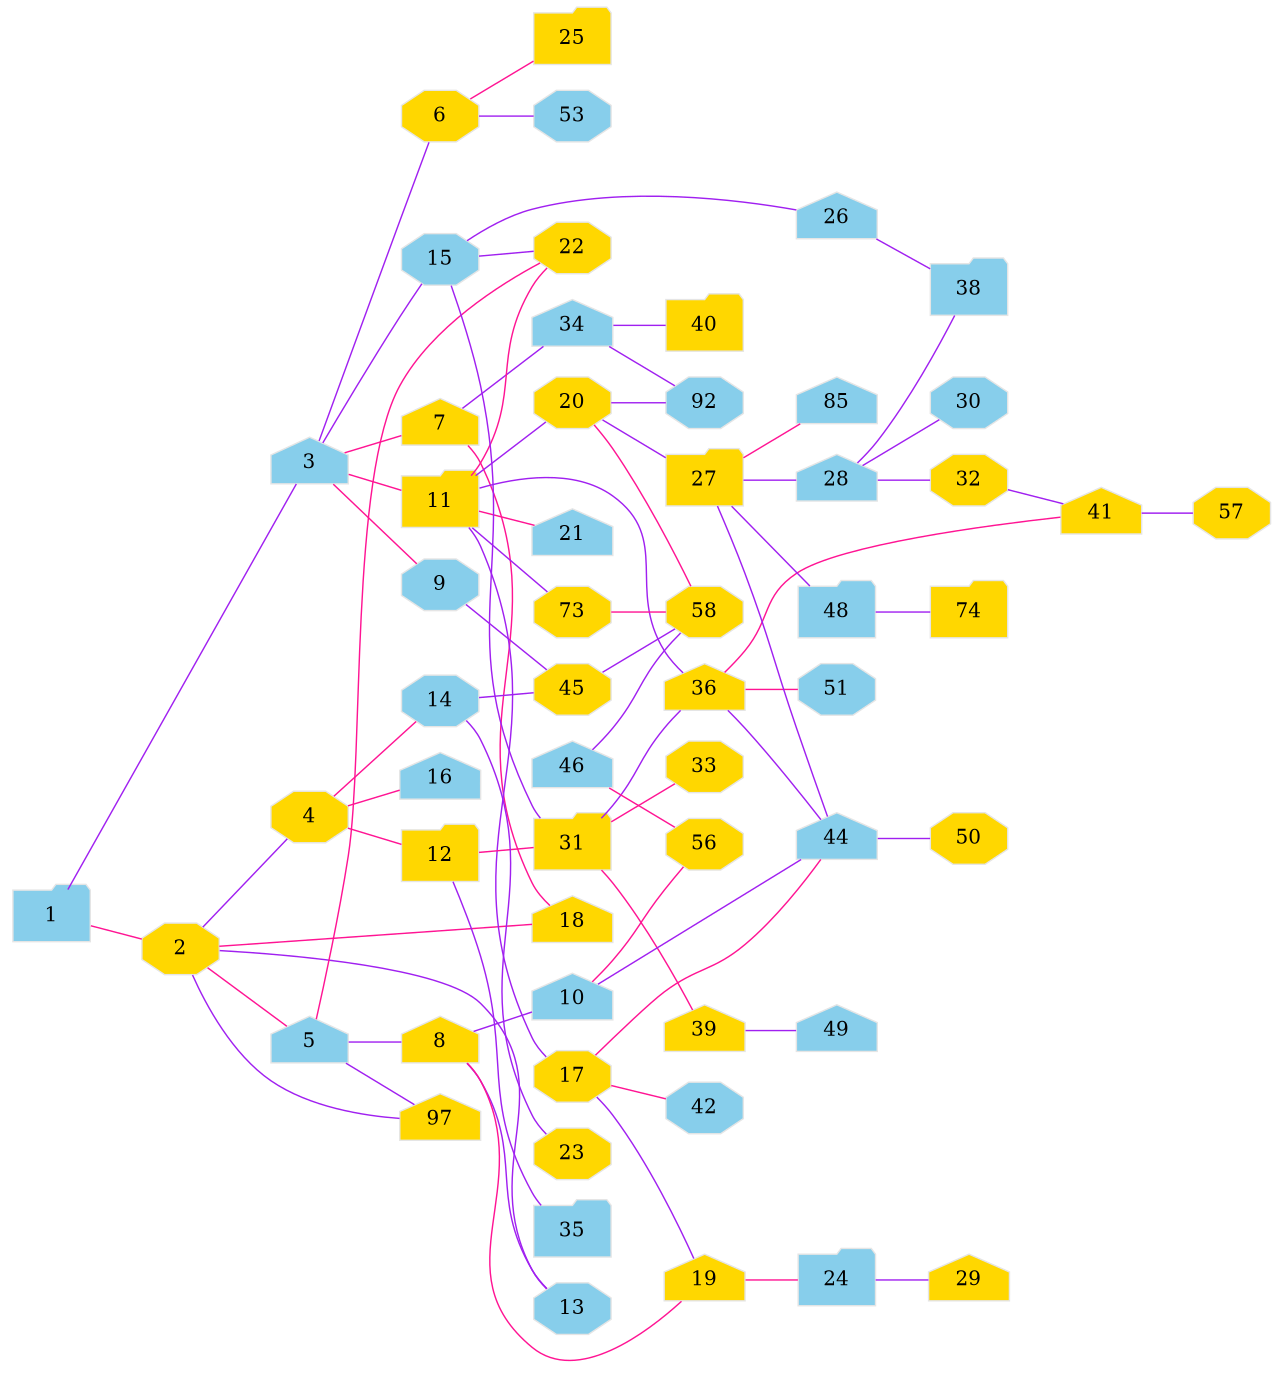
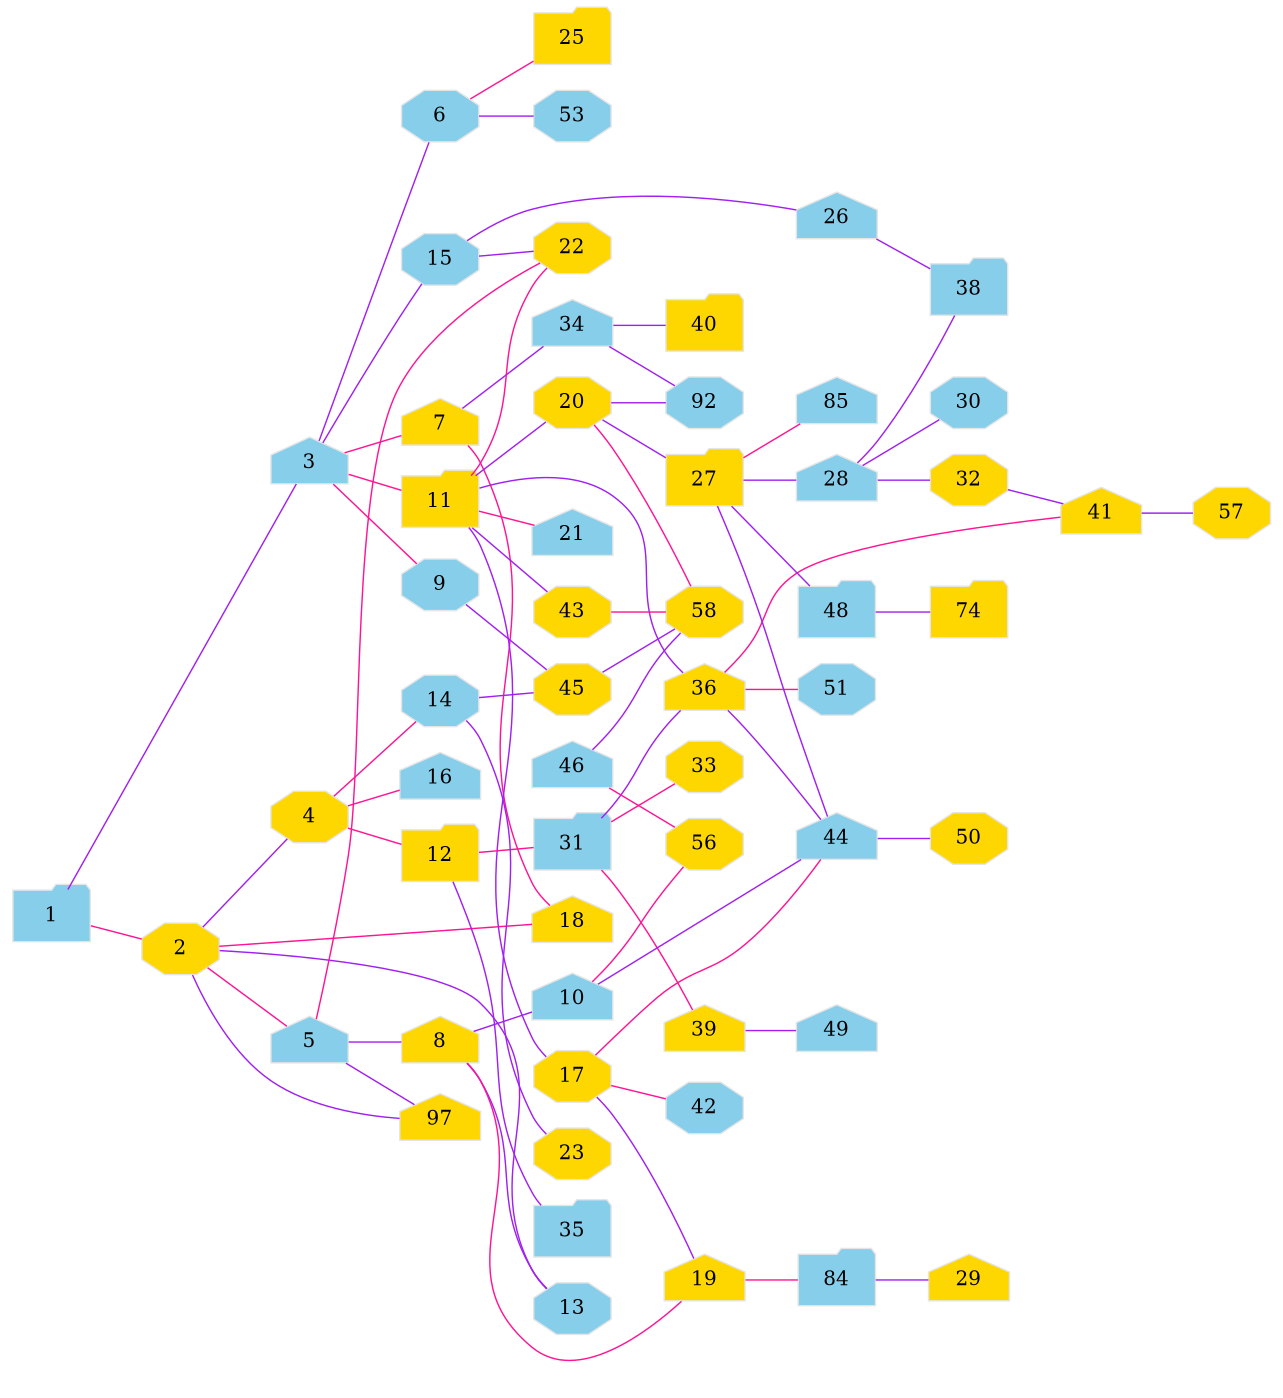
(440, 116) -> (440, 116)
(493, 527) -> none
(572, 612) -> (572, 612)
(572, 844) -> (572, 844)
(837, 1280) -> (837, 1280)
